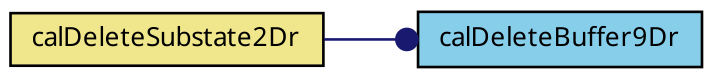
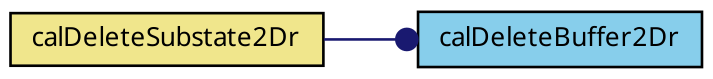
(560, 39) -> (560, 39)
